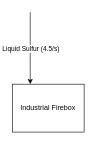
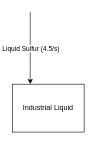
(48, 108) -> (48, 108)
